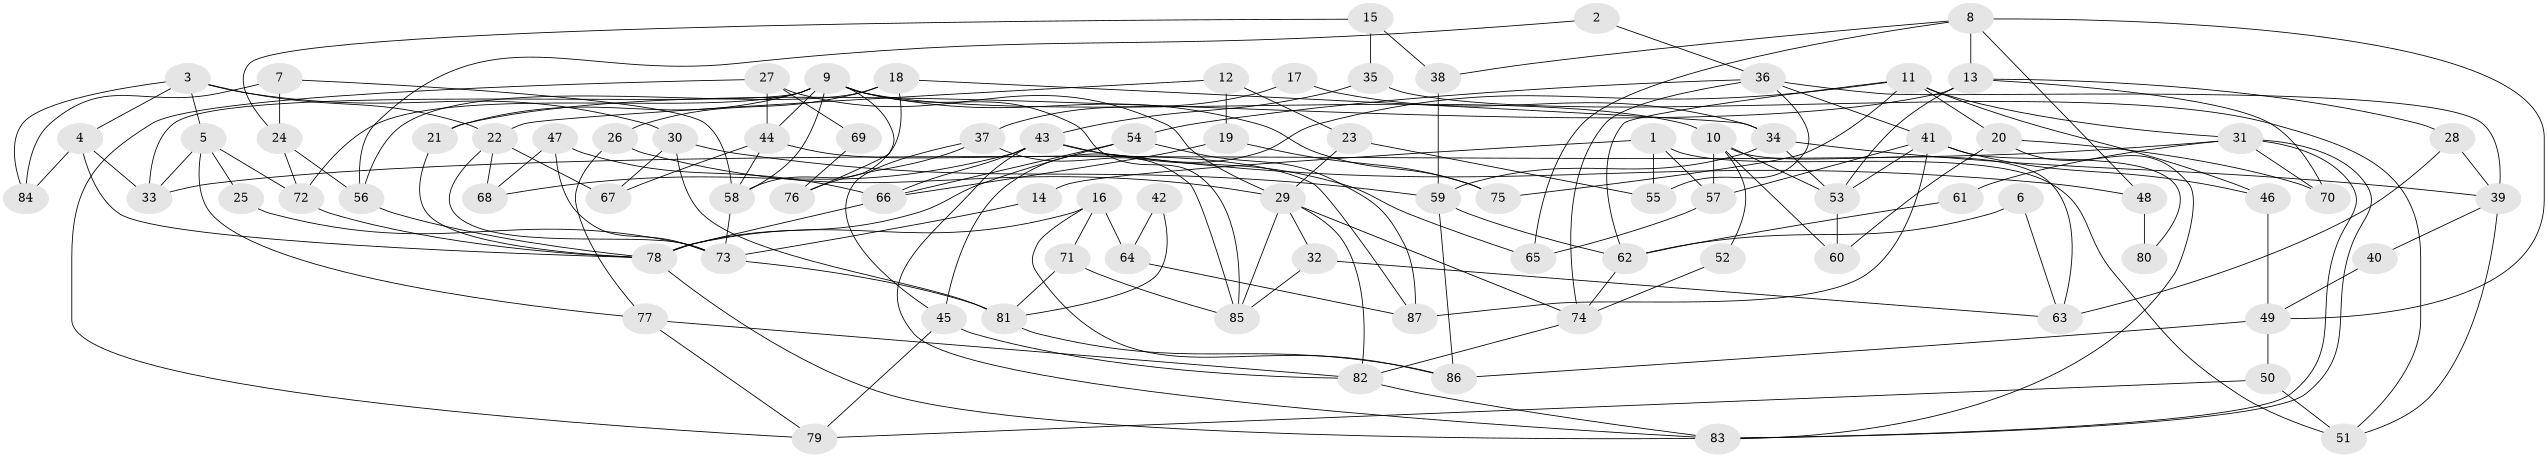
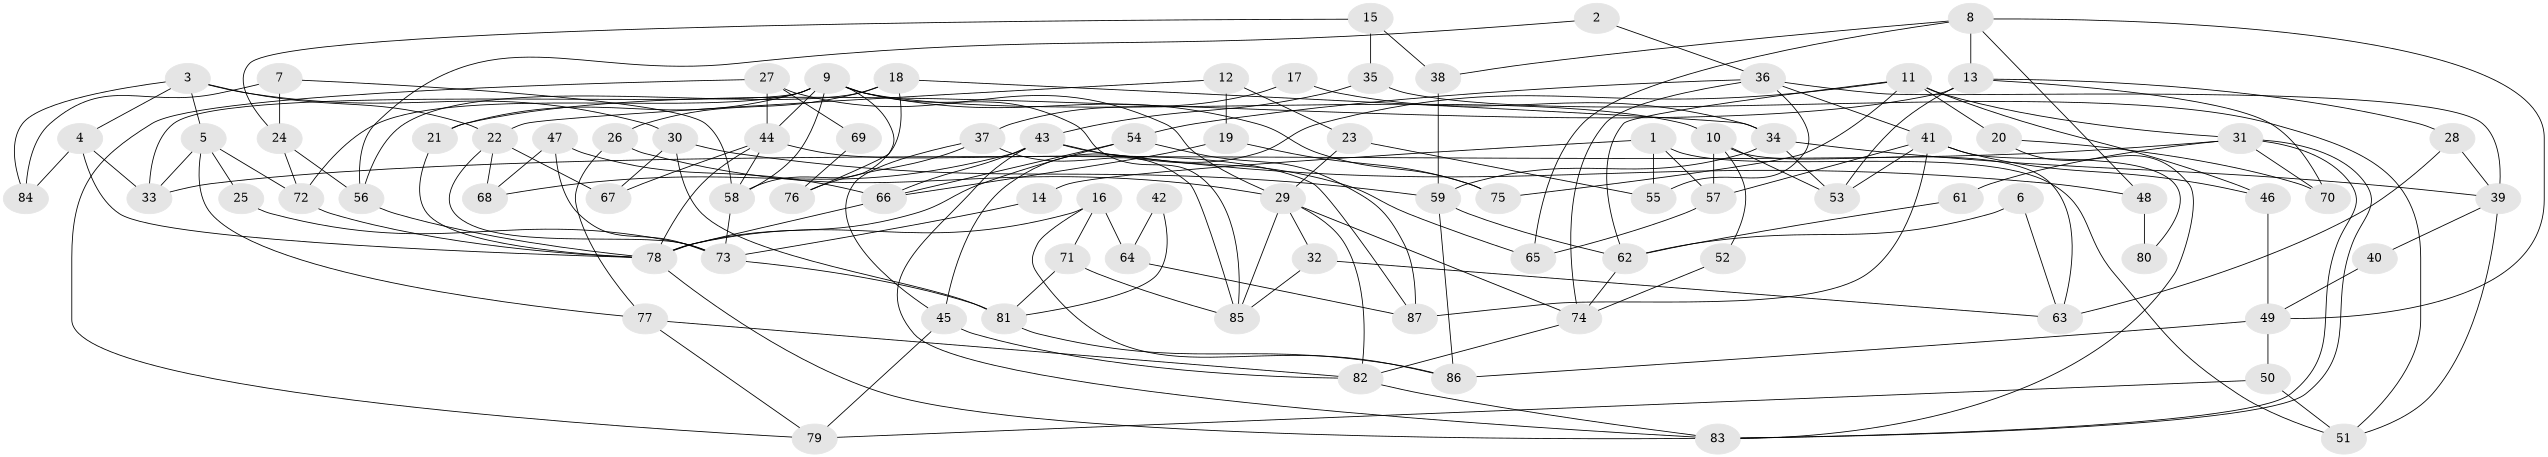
none -> (697, 189)
(1837, 259) -> none
